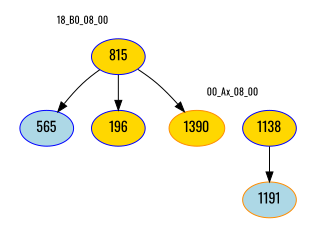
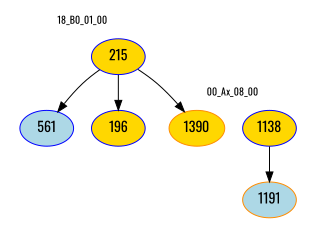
(83, 21) -> (83, 21)
(118, 57) -> (118, 57)
(47, 128) -> (47, 128)
